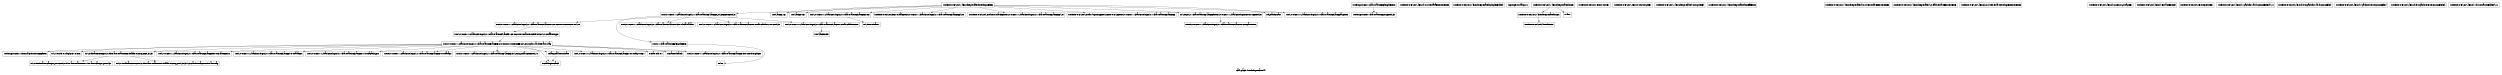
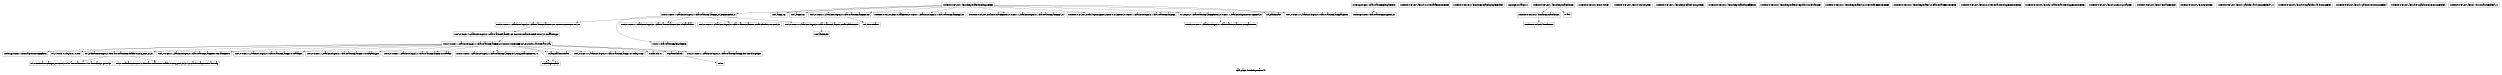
none -> (1791, 5)
none -> (2055, 5)
(748, 47) -> (699, 59)
